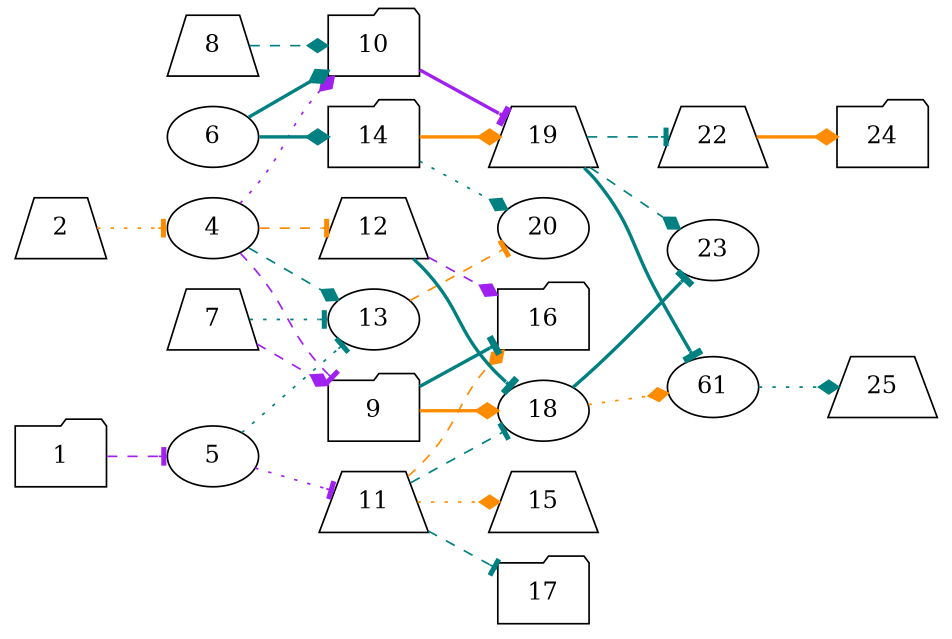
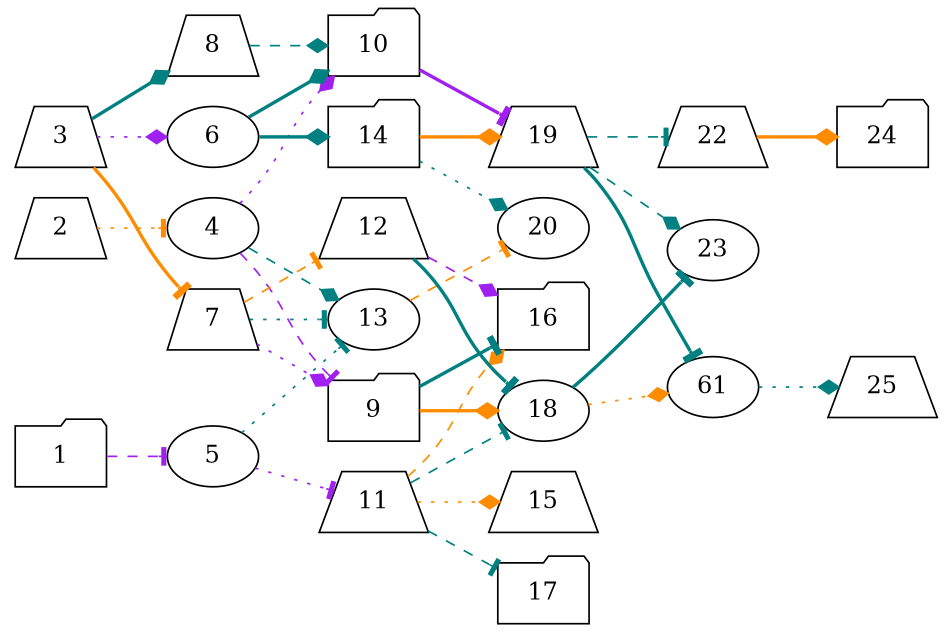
none -> (61, 137)
(290, 228) -> (280, 282)
(284, 359) -> (284, 359)
